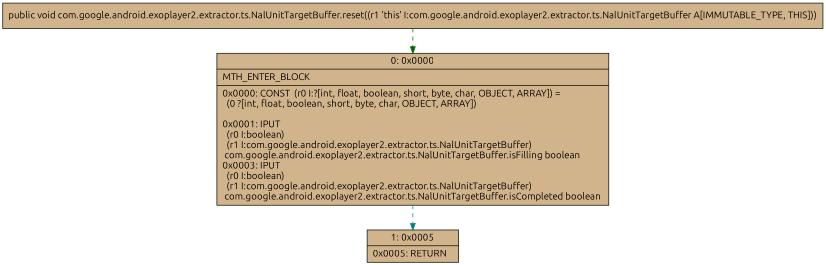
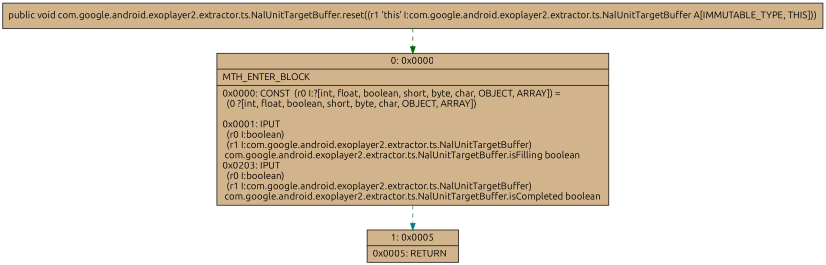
(254, 166) -> (254, 166)
